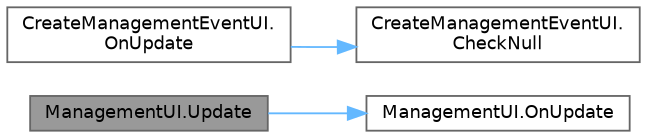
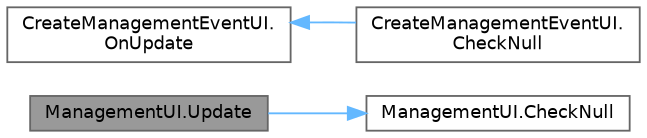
(314, 47) -> (333, 22)
(498, 113) -> (498, 113)
